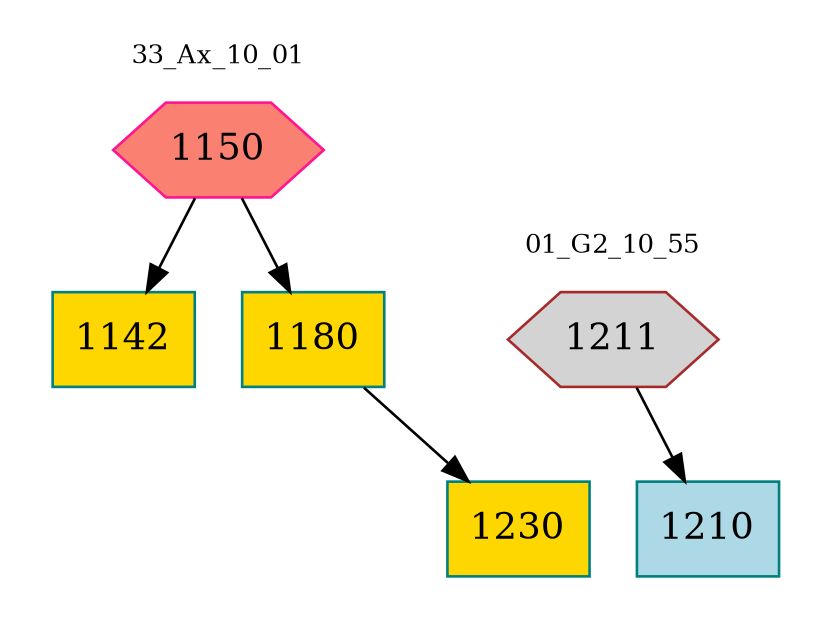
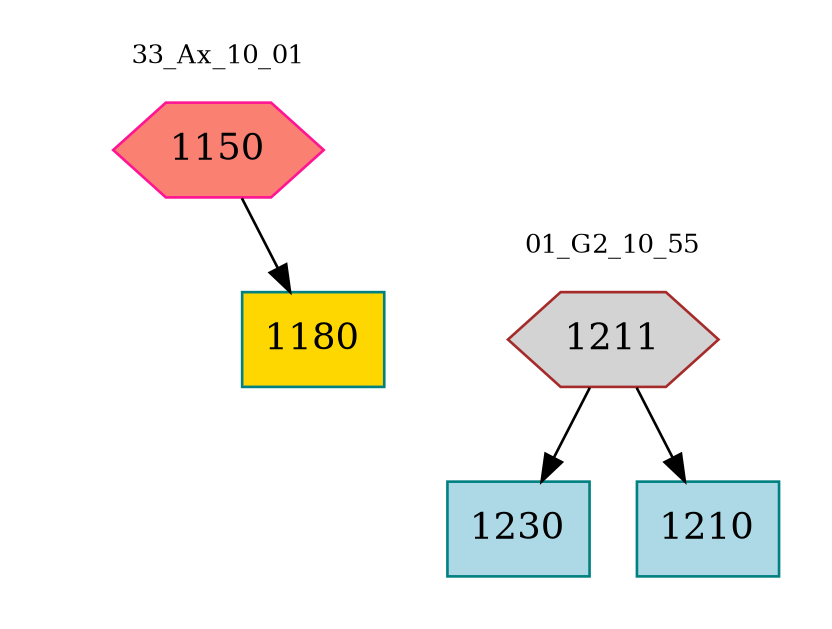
(124, 340) -> none
(406, 425) -> (572, 422)
(518, 529) -> (518, 529)
